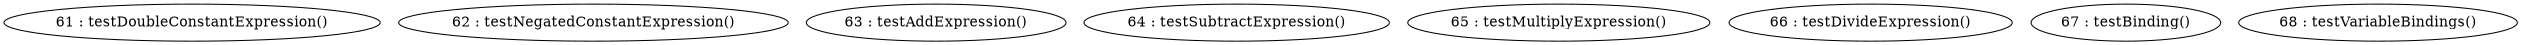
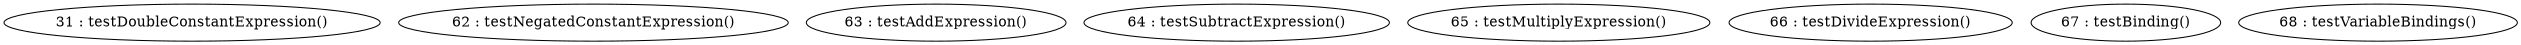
(192, 23) -> (192, 23)
